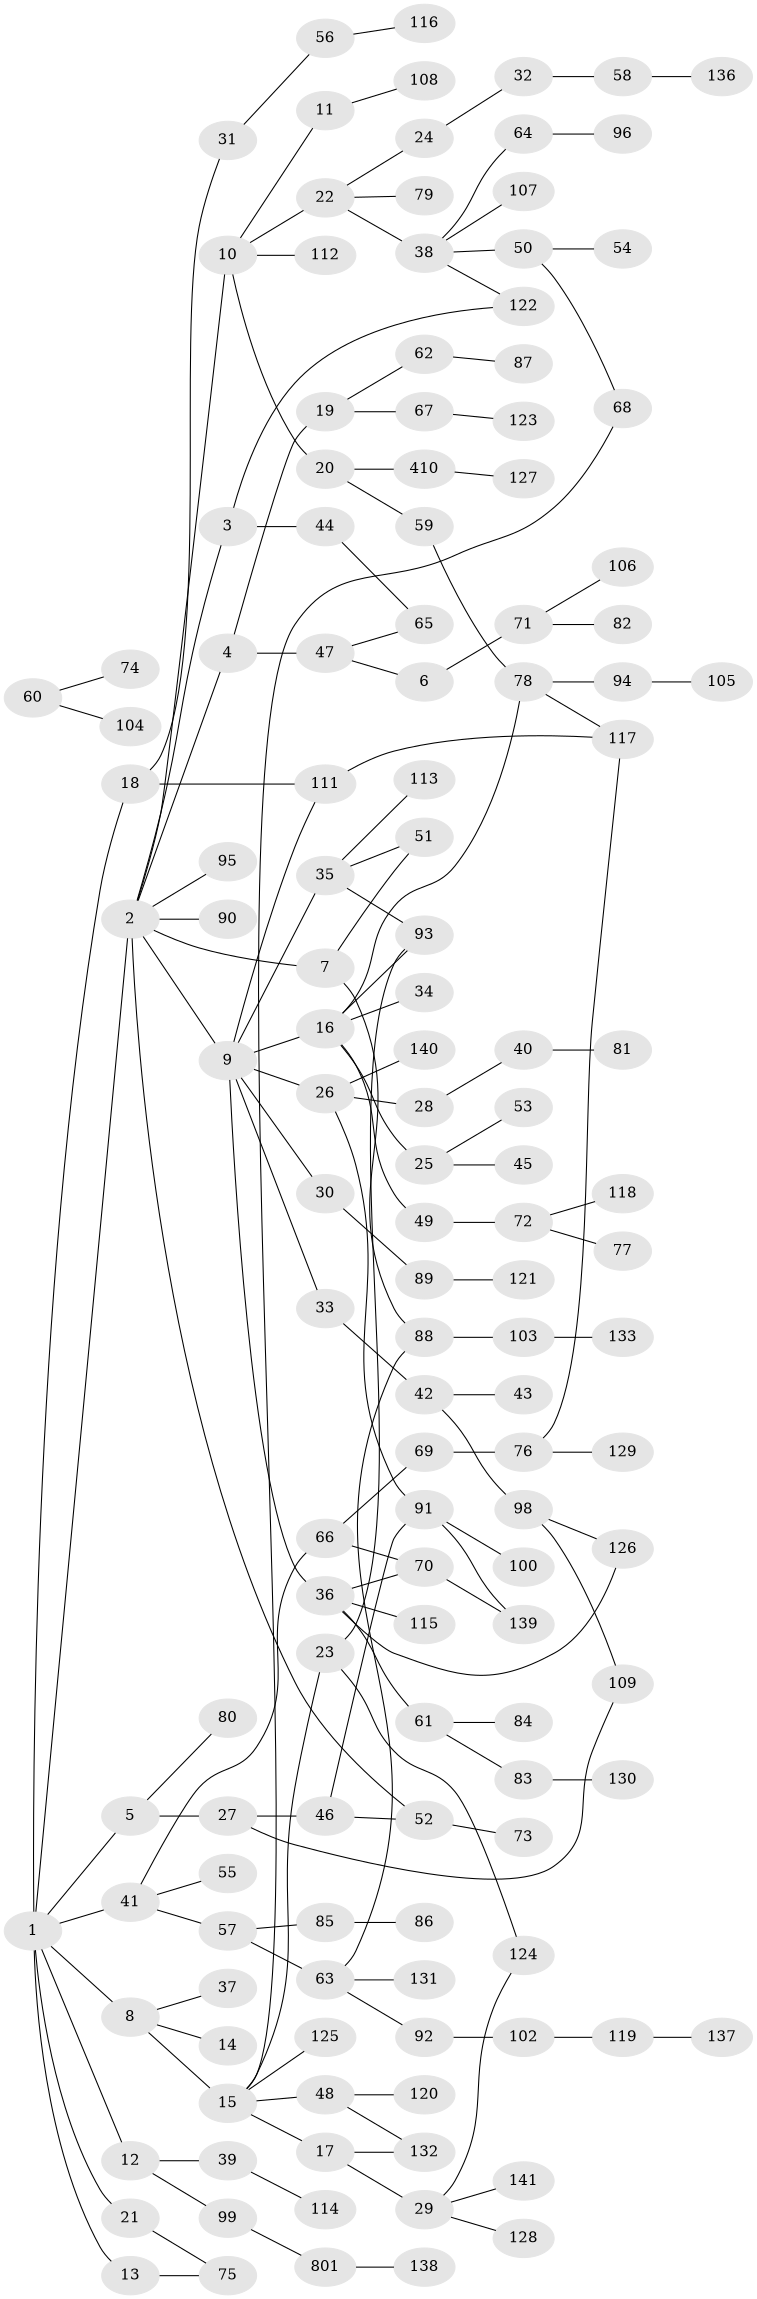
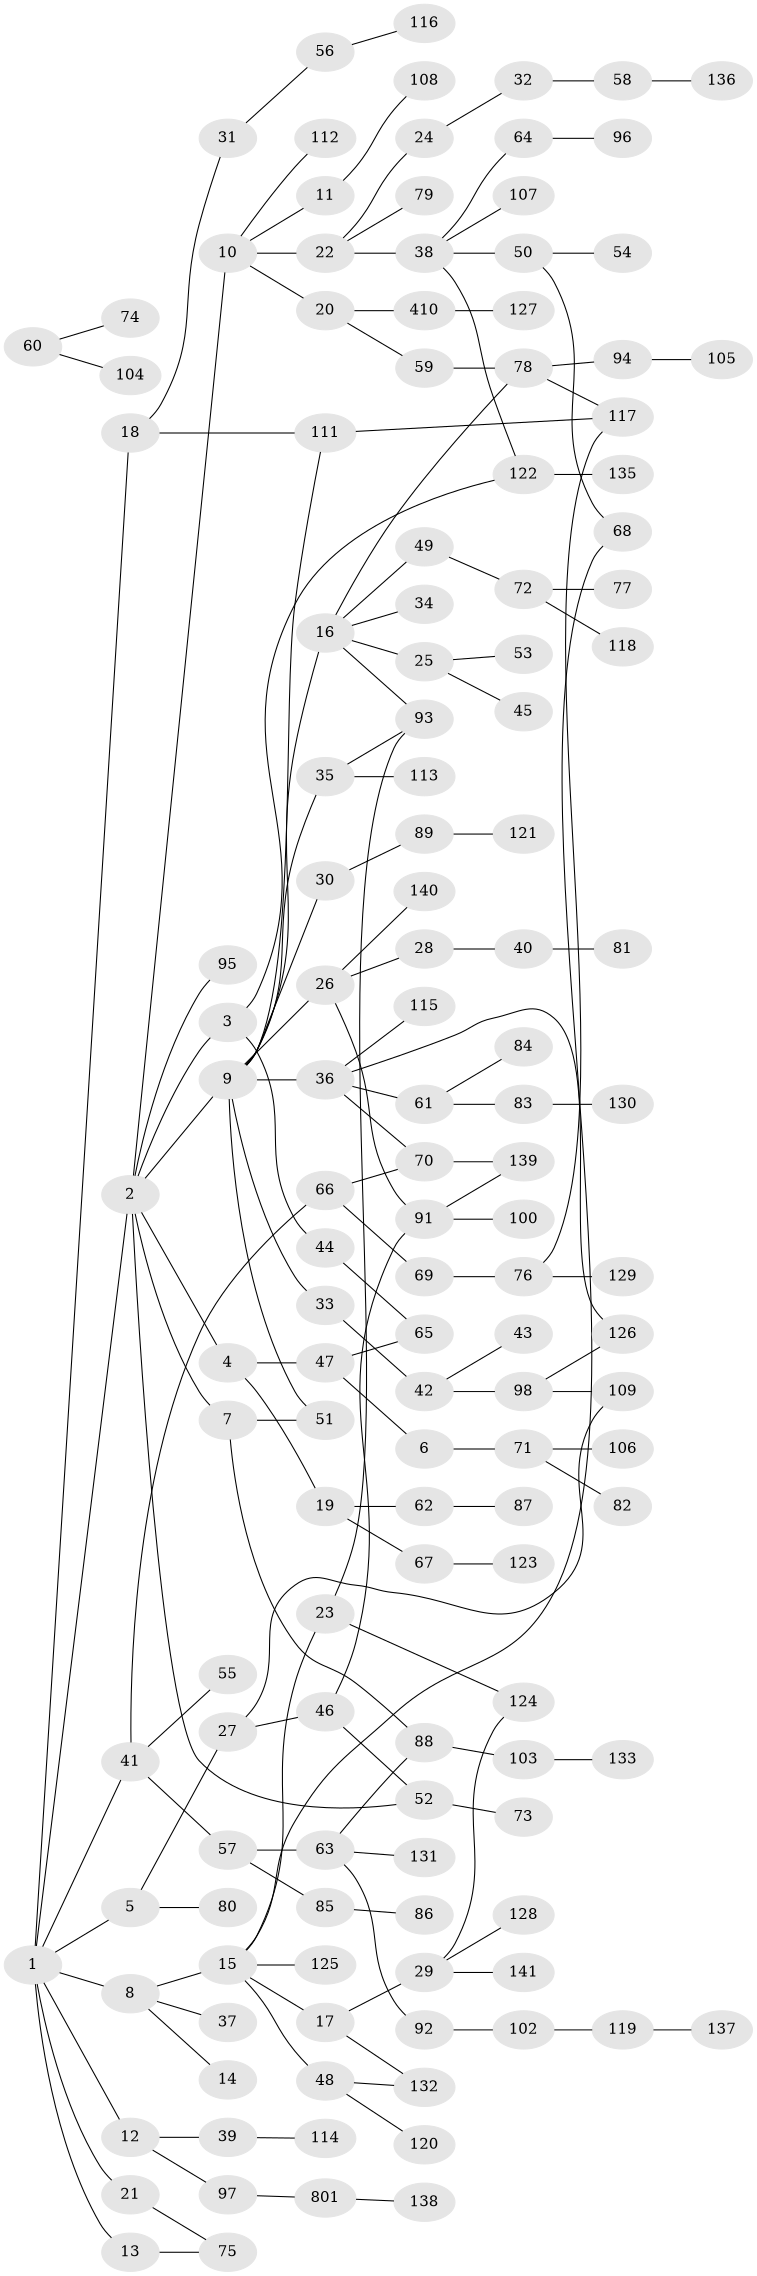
none -> (623, 474)
(375, 856) -> (247, 1250)
(228, 919) -> none
(228, 2218) -> (228, 2195)
